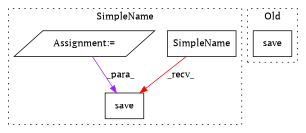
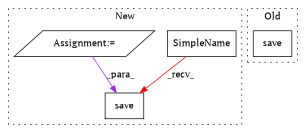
(125, 17) -> (125, 17)
